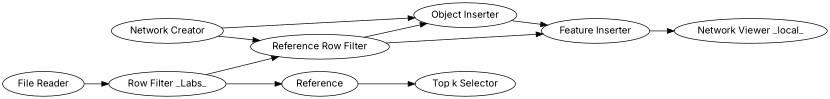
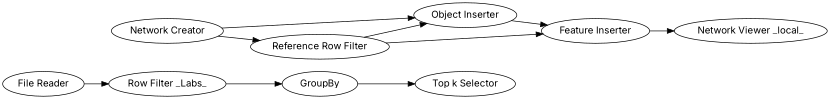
(239, 66) -> none
(320, 84) -> (320, 84)
